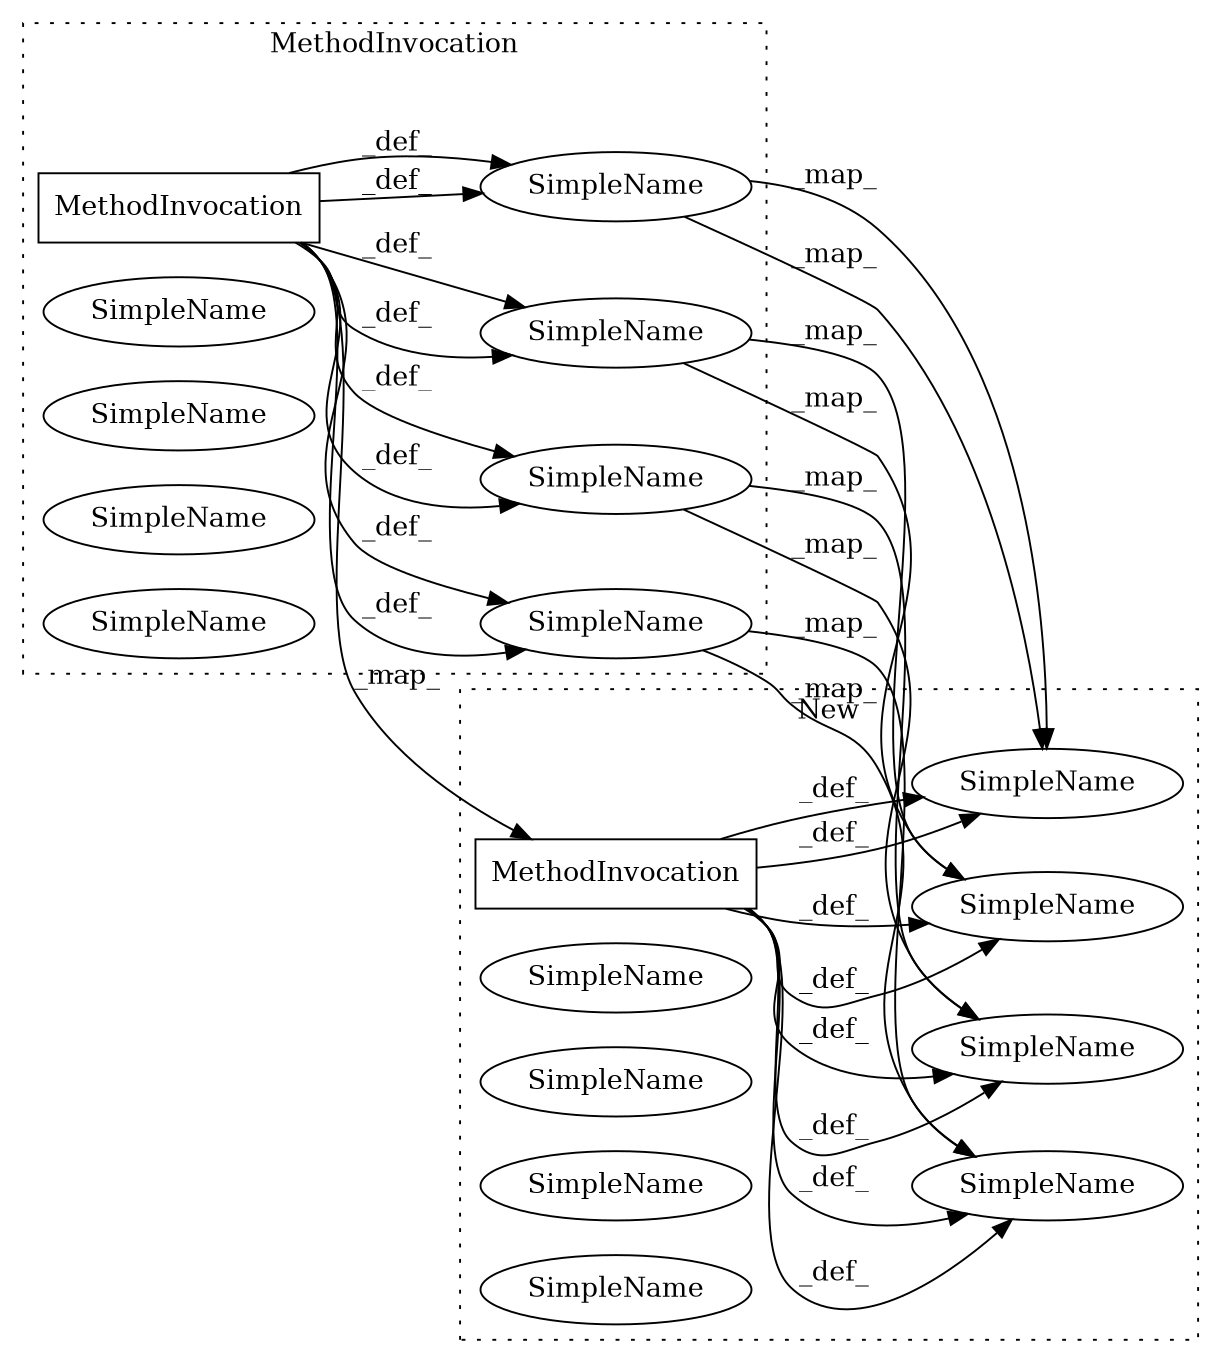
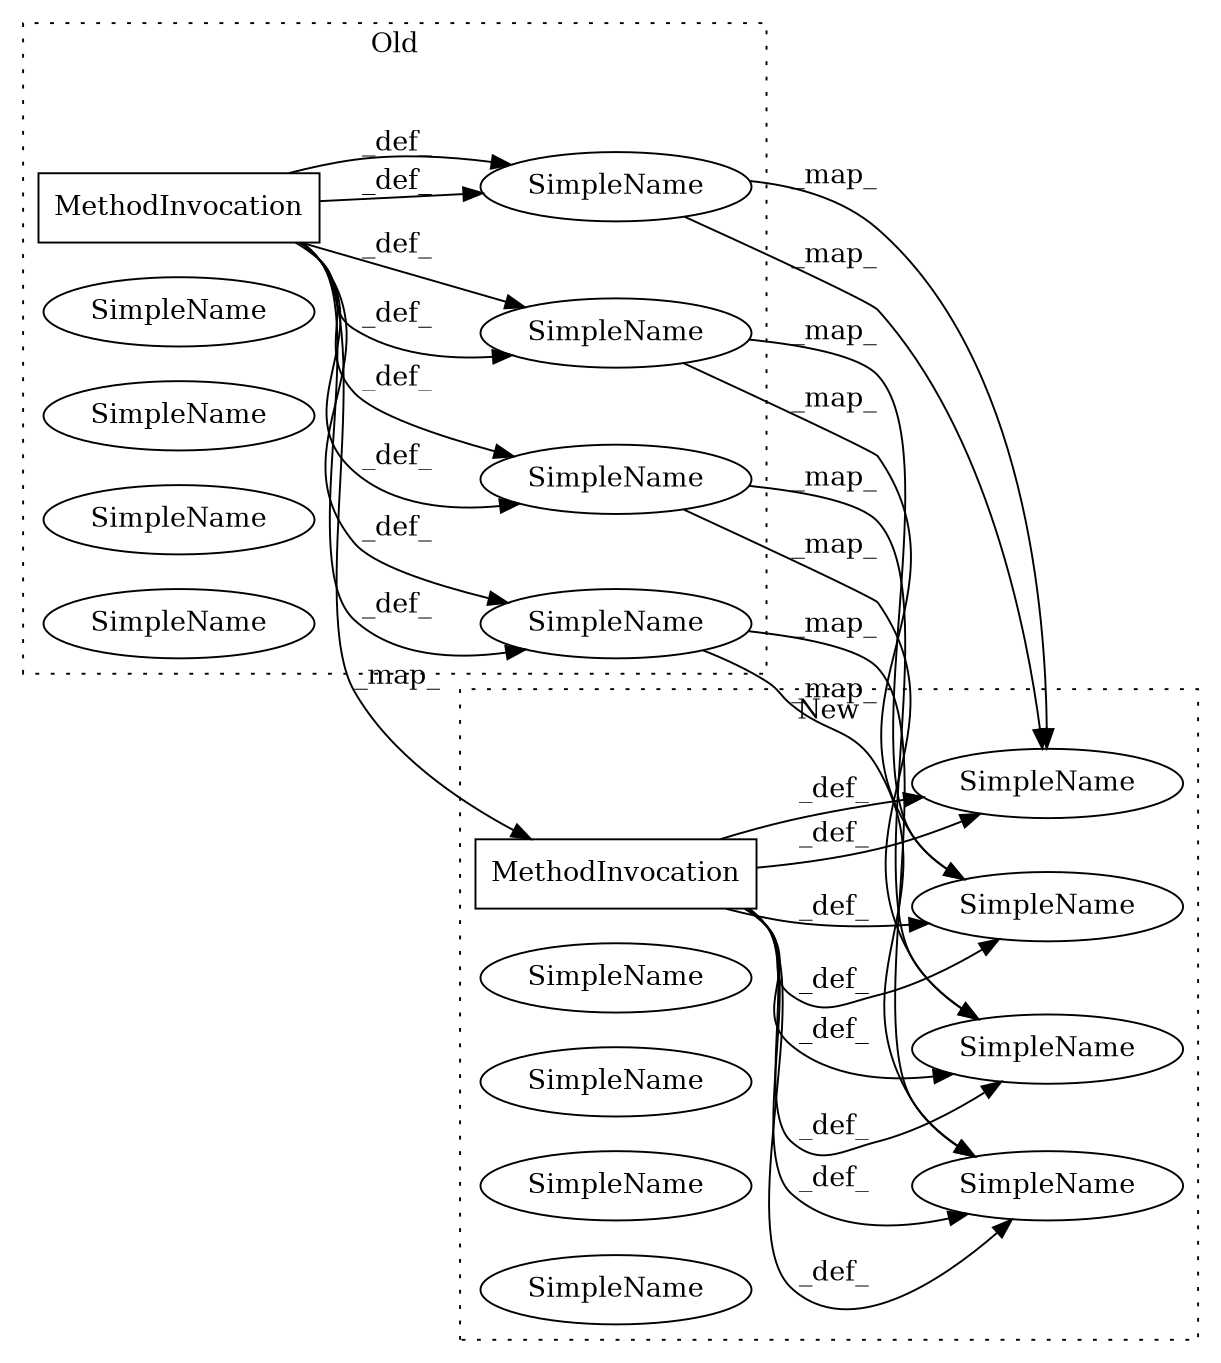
(395, 45) -> (395, 45)
